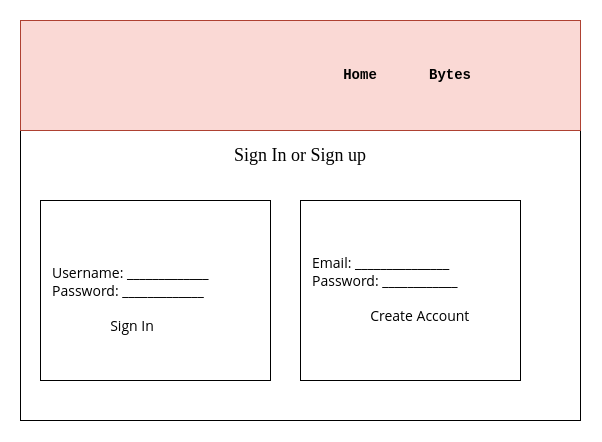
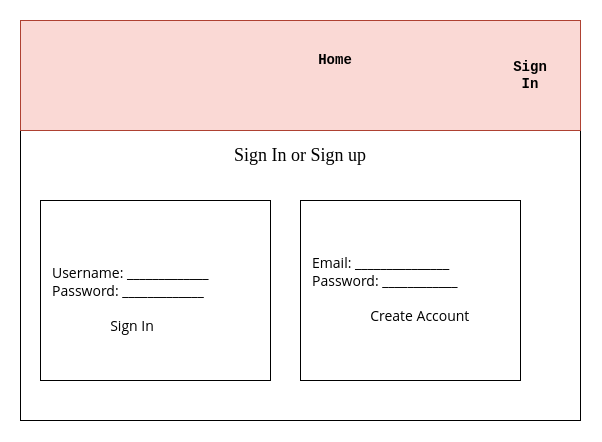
(361, 76) -> (336, 61)
(451, 76) -> none
none -> (531, 76)
